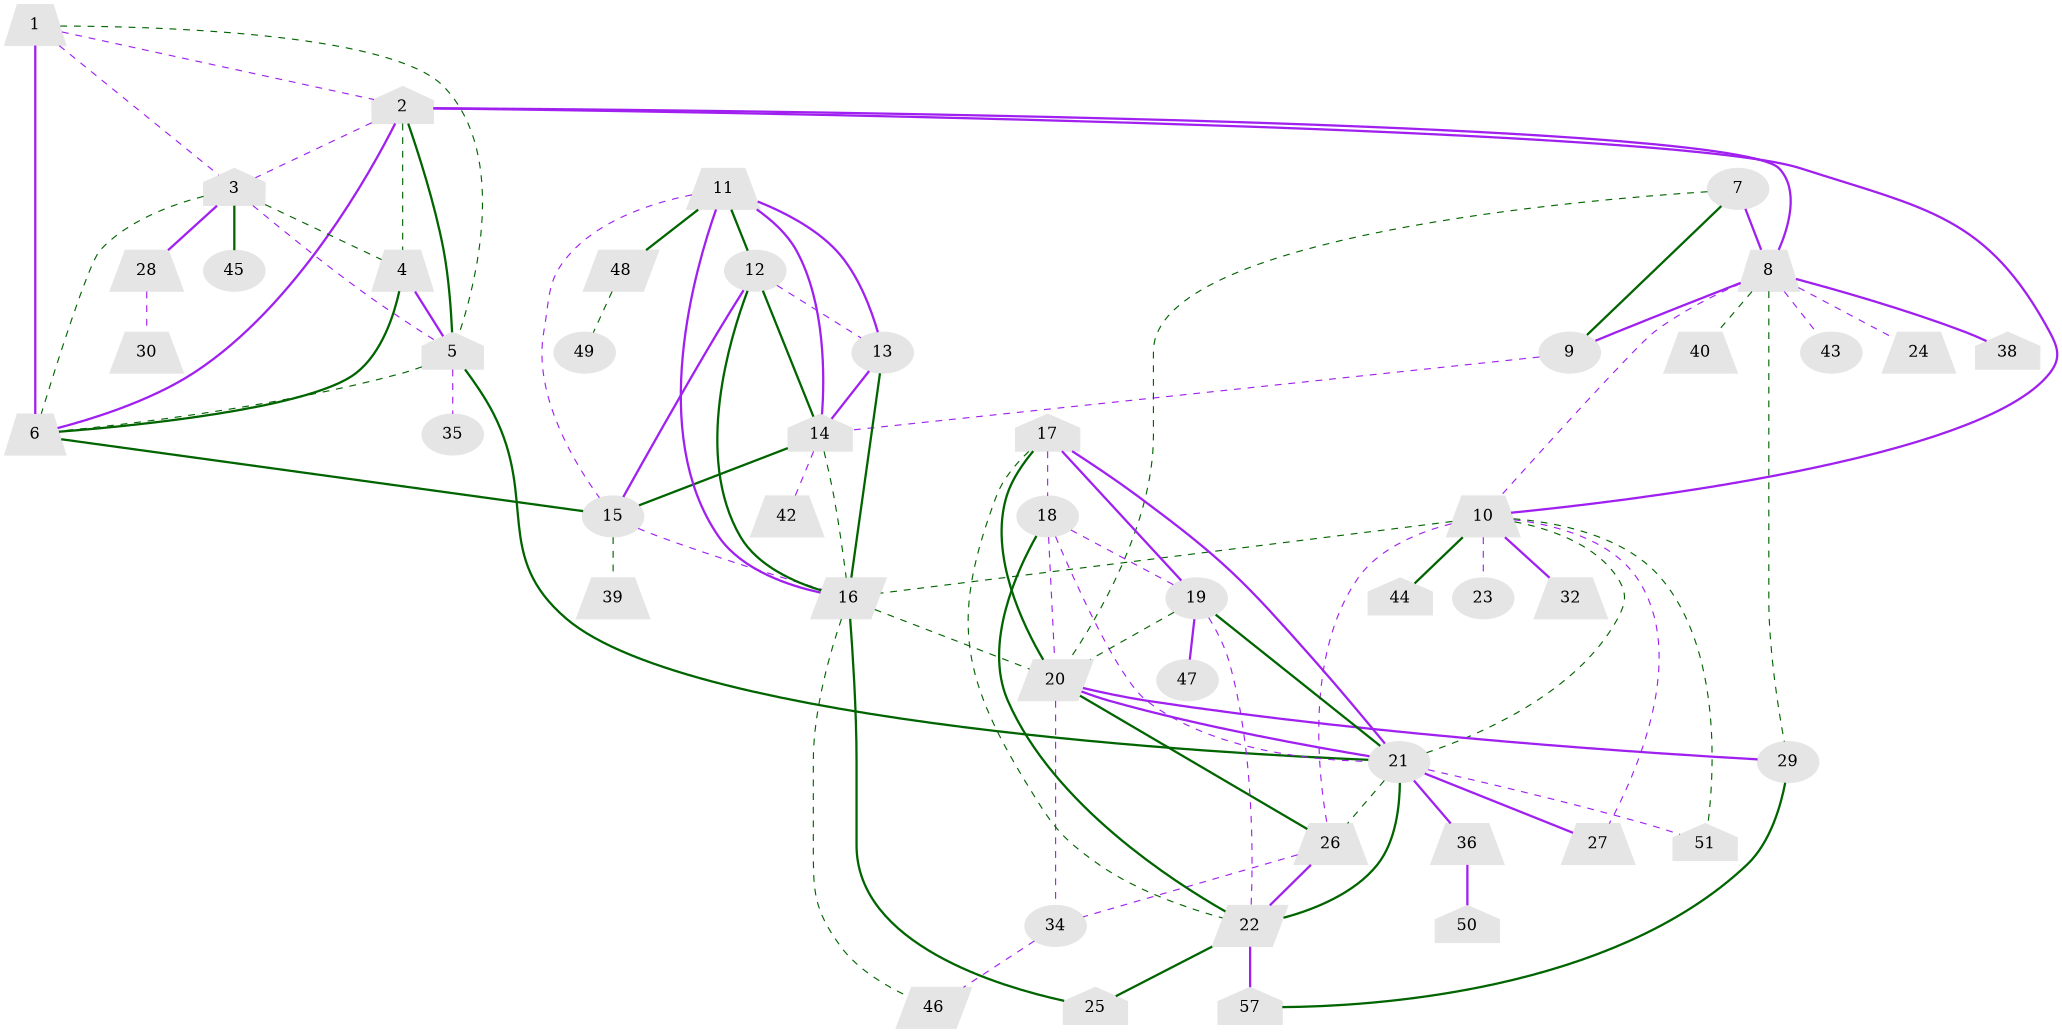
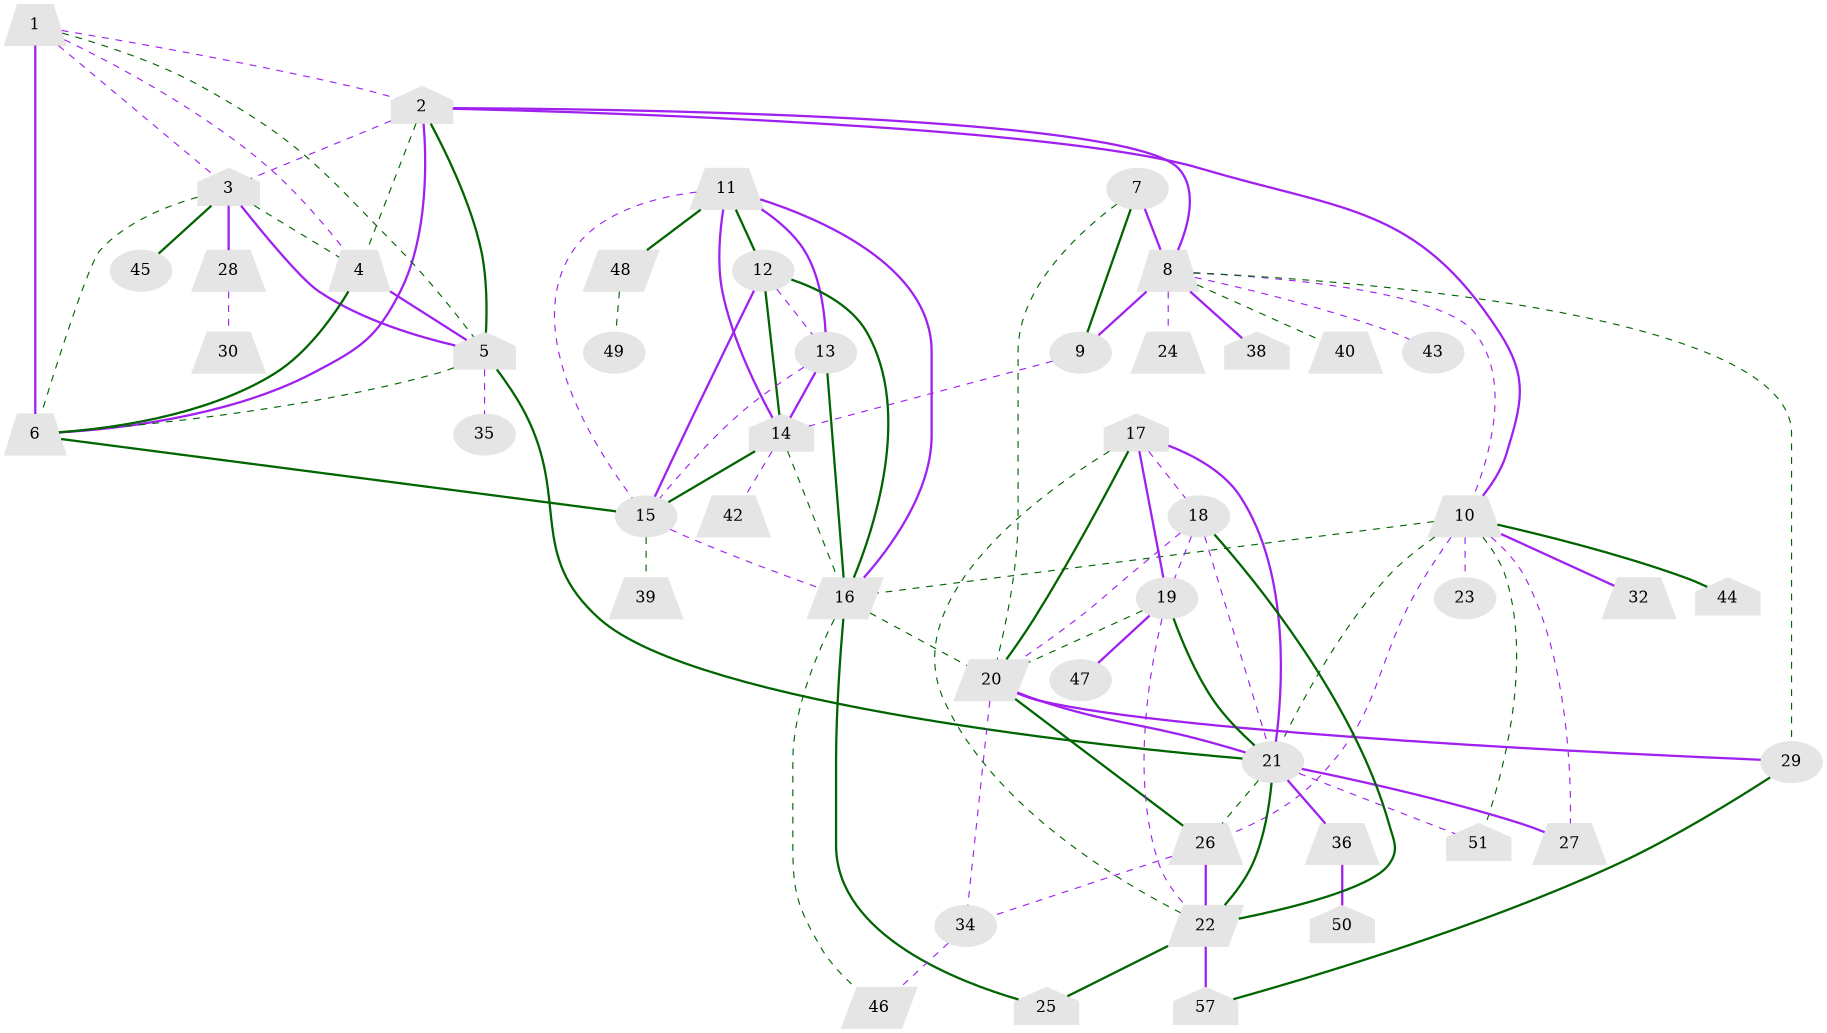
none -> (217, 128)
(341, 276) -> (332, 300)
none -> (726, 426)
